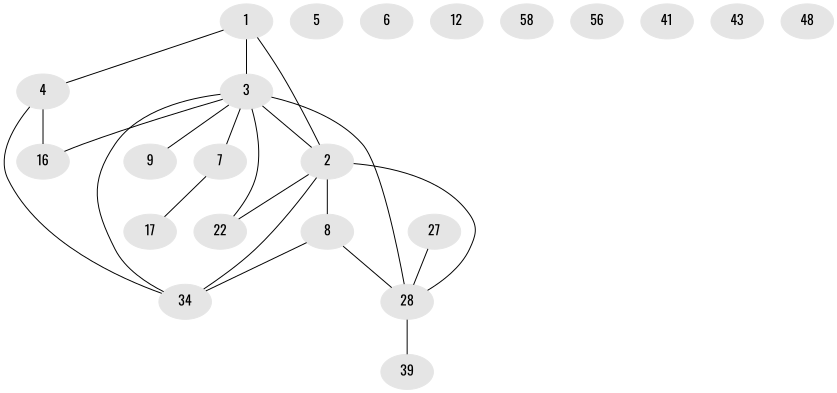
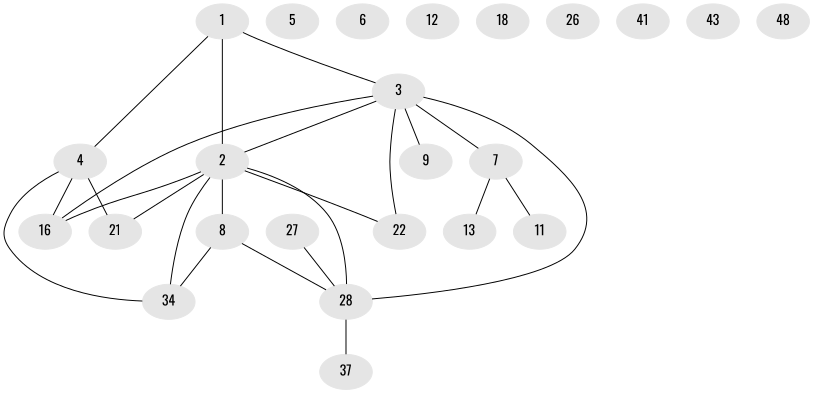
(527, 21) -> (503, 21)
(597, 21) -> (573, 21)
(102, 170) -> none
none -> (133, 196)
none -> (115, 232)
(150, 232) -> (540, 232)
none -> (470, 232)
(407, 372) -> (346, 372)
